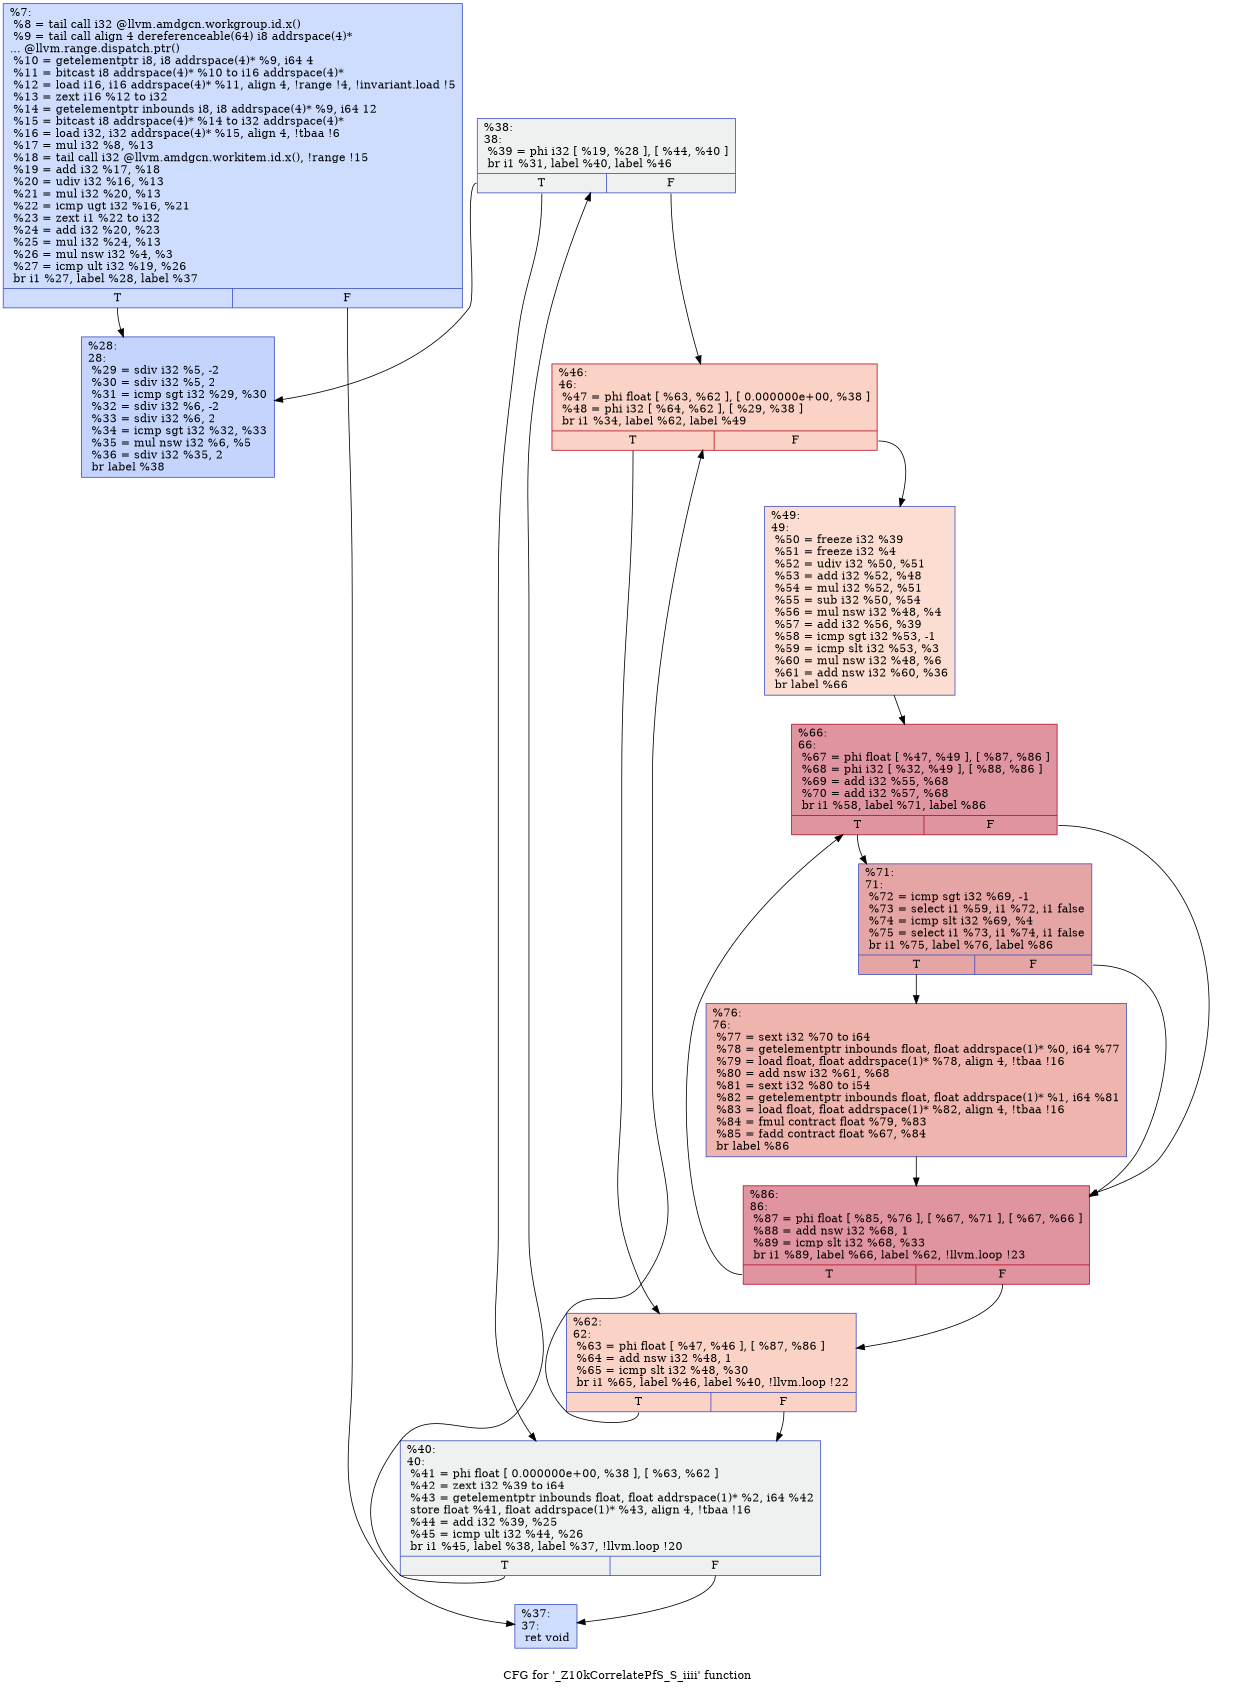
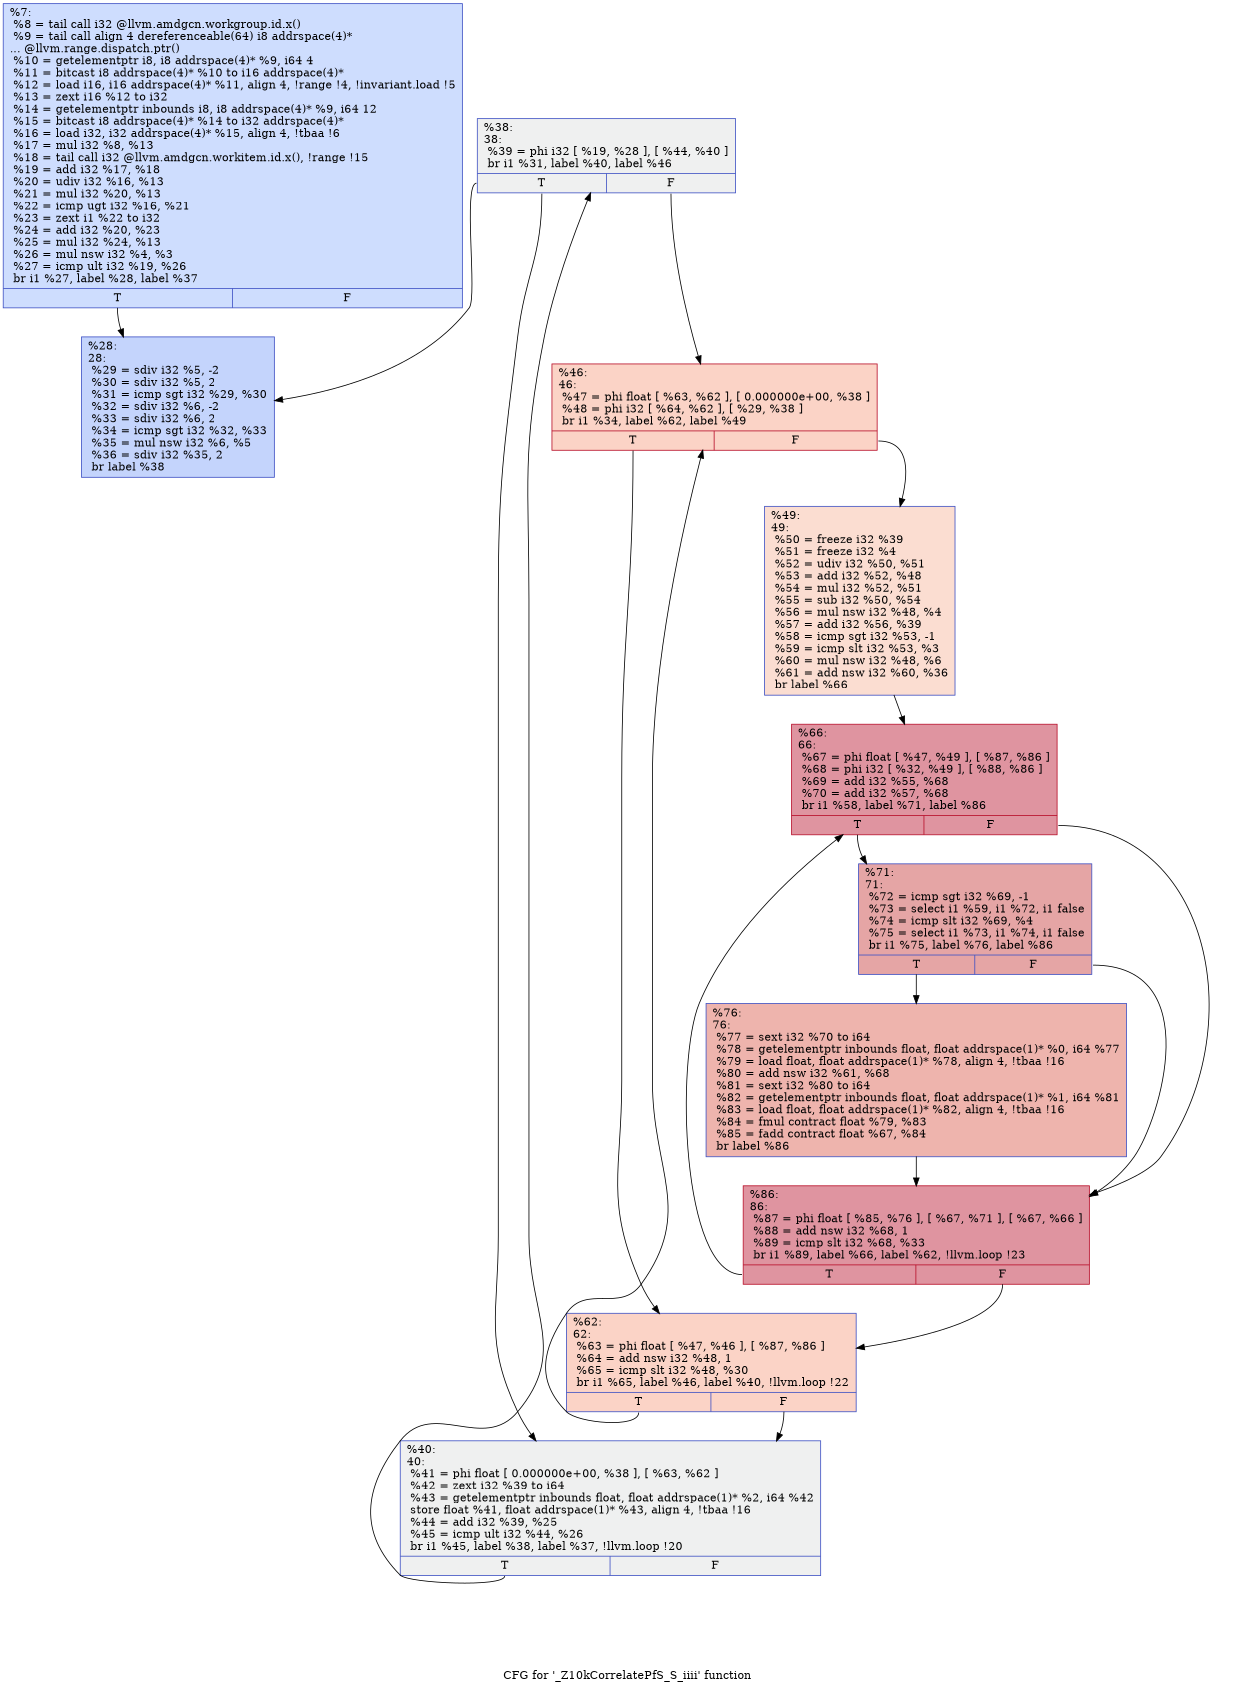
(792, 1086) -> (792, 1086)
(546, 1626) -> none
